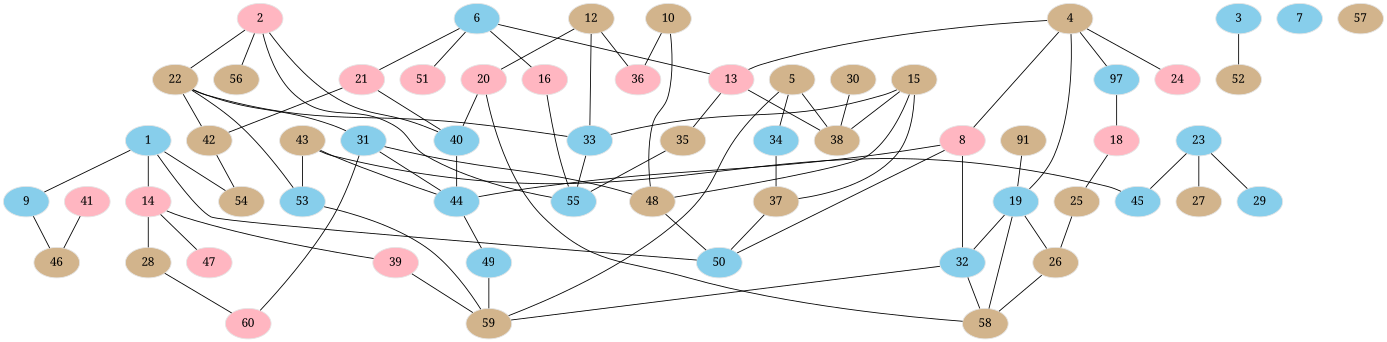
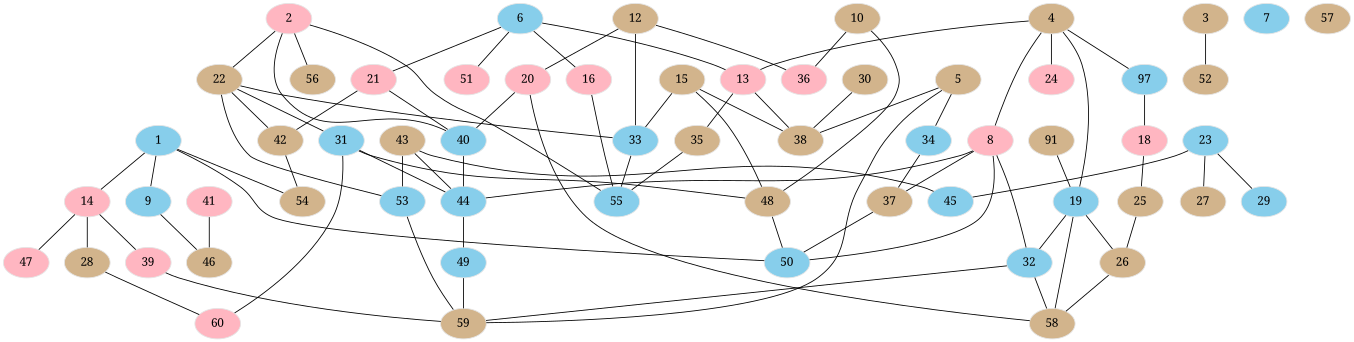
(1239, 19) -> (1206, 19)
(879, 170) -> (940, 171)
